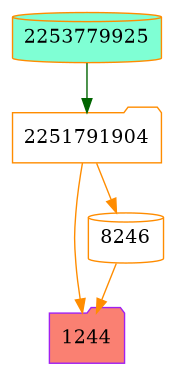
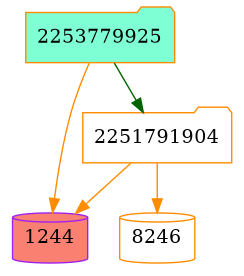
(87, 38) -> (100, 38)
(109, 282) -> (67, 130)
(87, 338) -> (50, 238)
